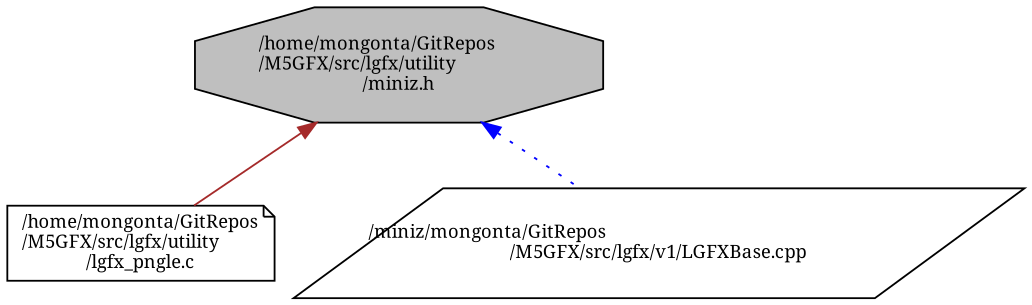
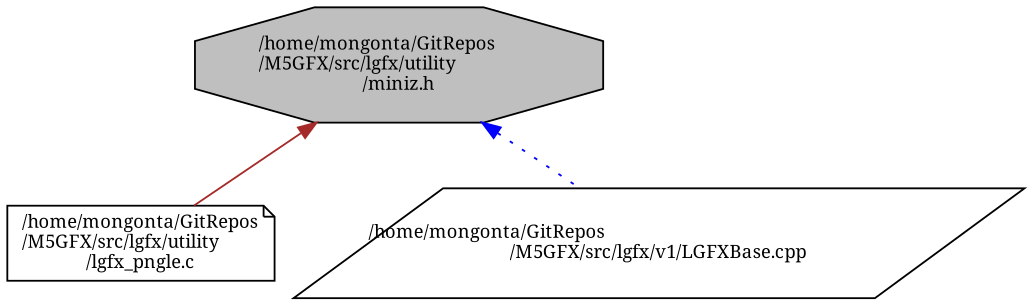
(659, 243) -> (659, 243)
